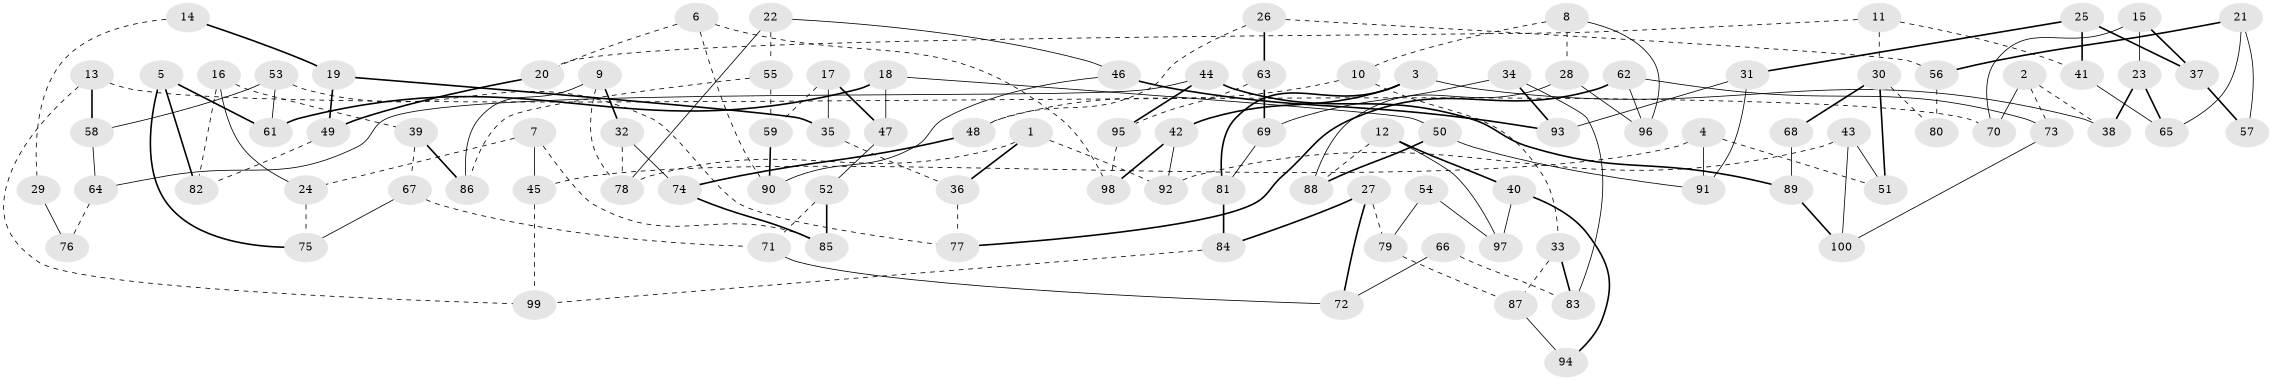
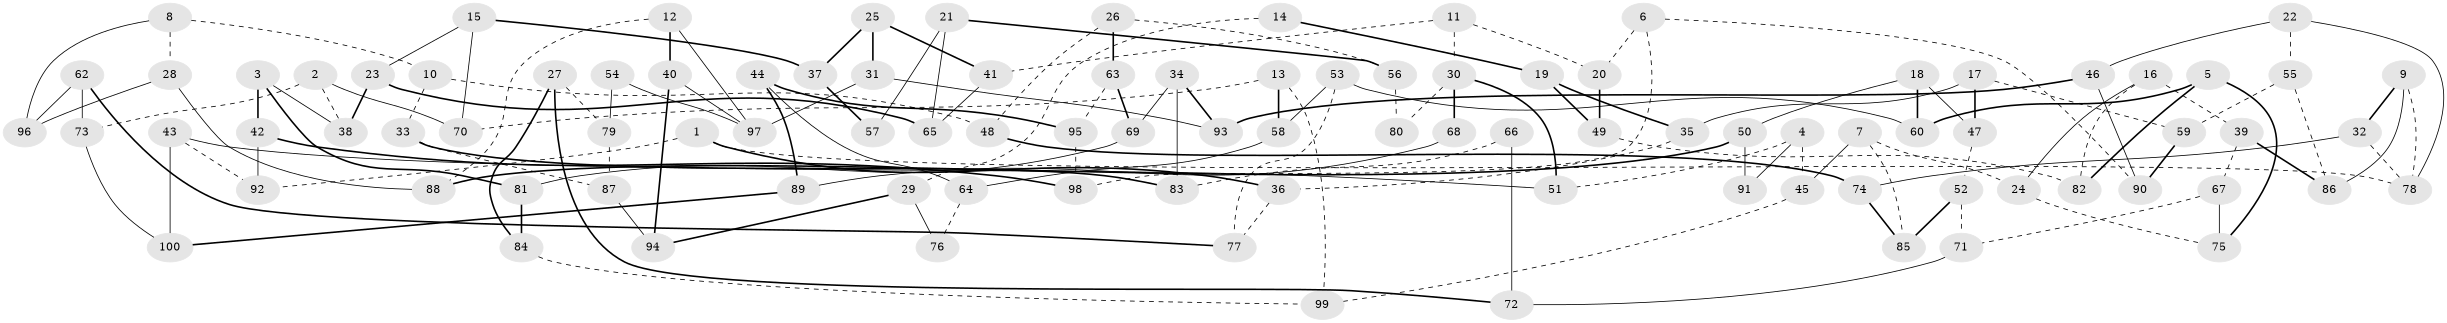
(271, 133) -> (1917, 133)
(1736, 136) -> (814, 104)
(856, 161) -> (1969, 156)
none -> (781, 219)
